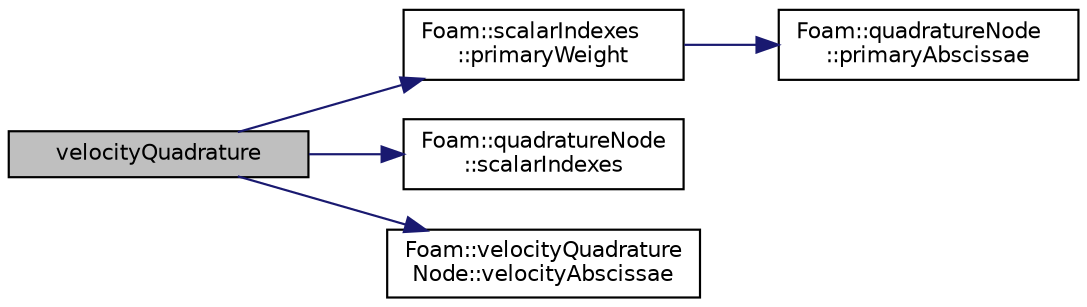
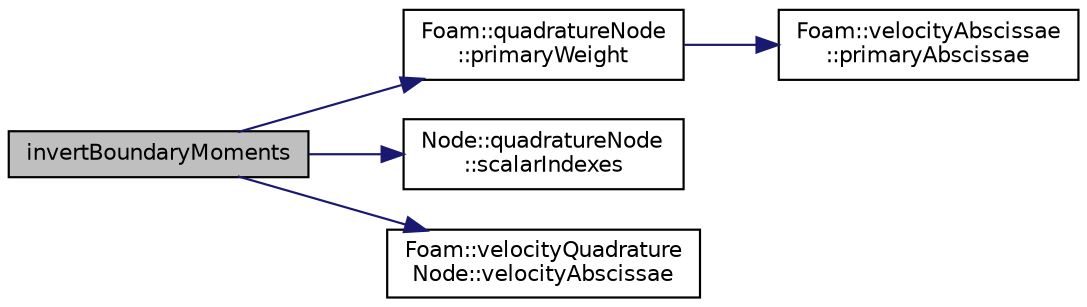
(544, 45) -> (544, 45)
(929, 45) -> (929, 45)
(159, 154) -> (159, 154)
(544, 154) -> (544, 154)
